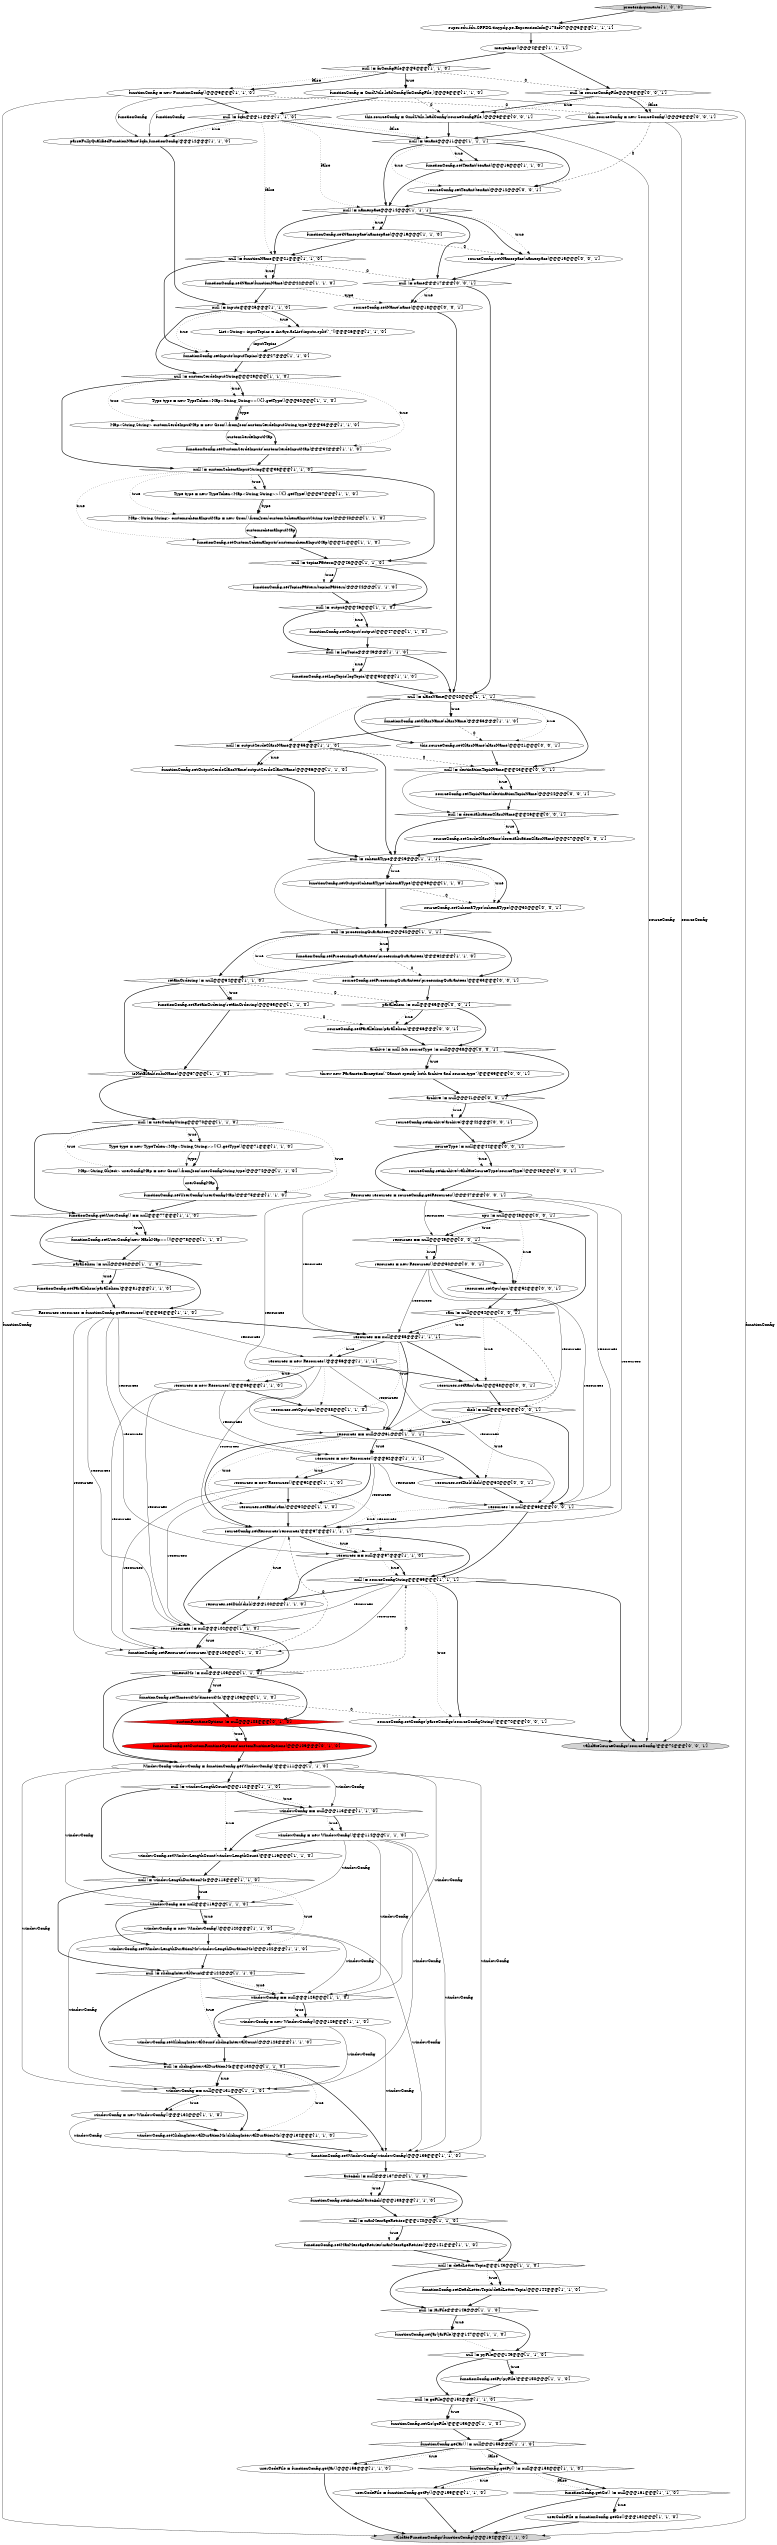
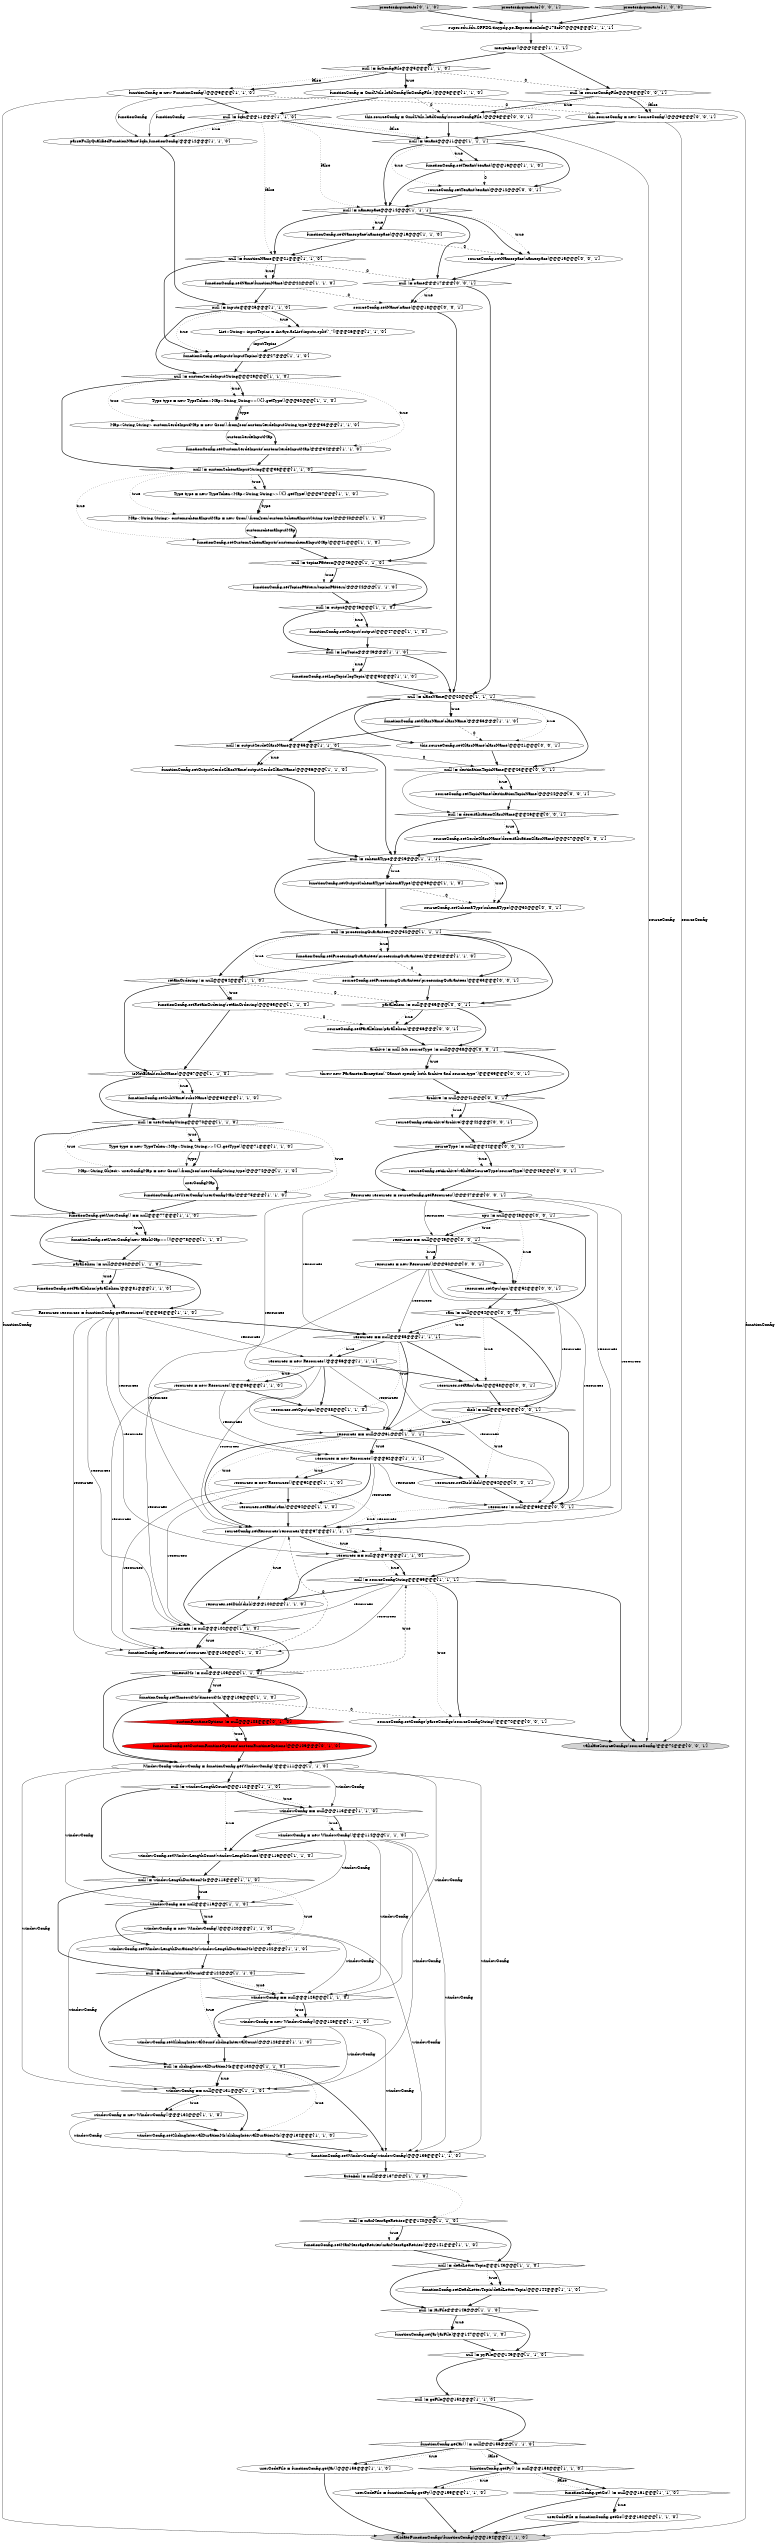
none -> (409, 8)
none -> (531, 8)
(604, 169) -> (484, 177)
(349, 295) -> (349, 295)
(343, 712) -> (343, 712)
(395, 756) -> (395, 756)
(276, 896) -> (276, 896)
none -> (538, 959)
none -> (193, 1098)
none -> (196, 1354)
(542, 1360) -> (542, 1360)
(325, 1385) -> (325, 1385)
(491, 1551) -> none
(406, 1629) -> (406, 1629)
(455, 2192) -> (455, 2192)
(373, 2201) -> none
(478, 2345) -> (478, 2345)
(515, 2379) -> none
(446, 2424) -> none
